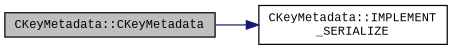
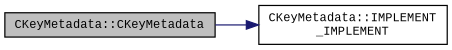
(353, 25) -> (353, 25)
